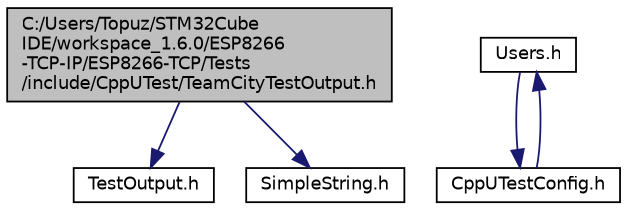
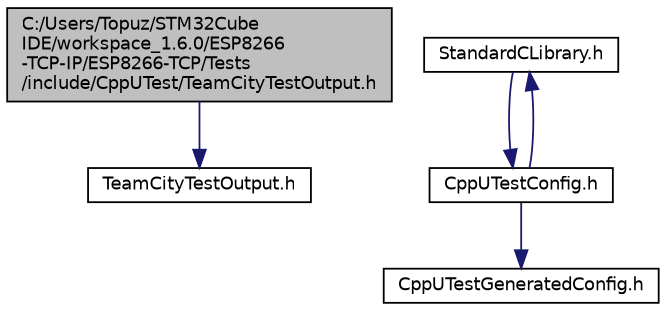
(528, 55) -> (521, 55)
(144, 185) -> (199, 185)
(325, 185) -> none
none -> (521, 286)
